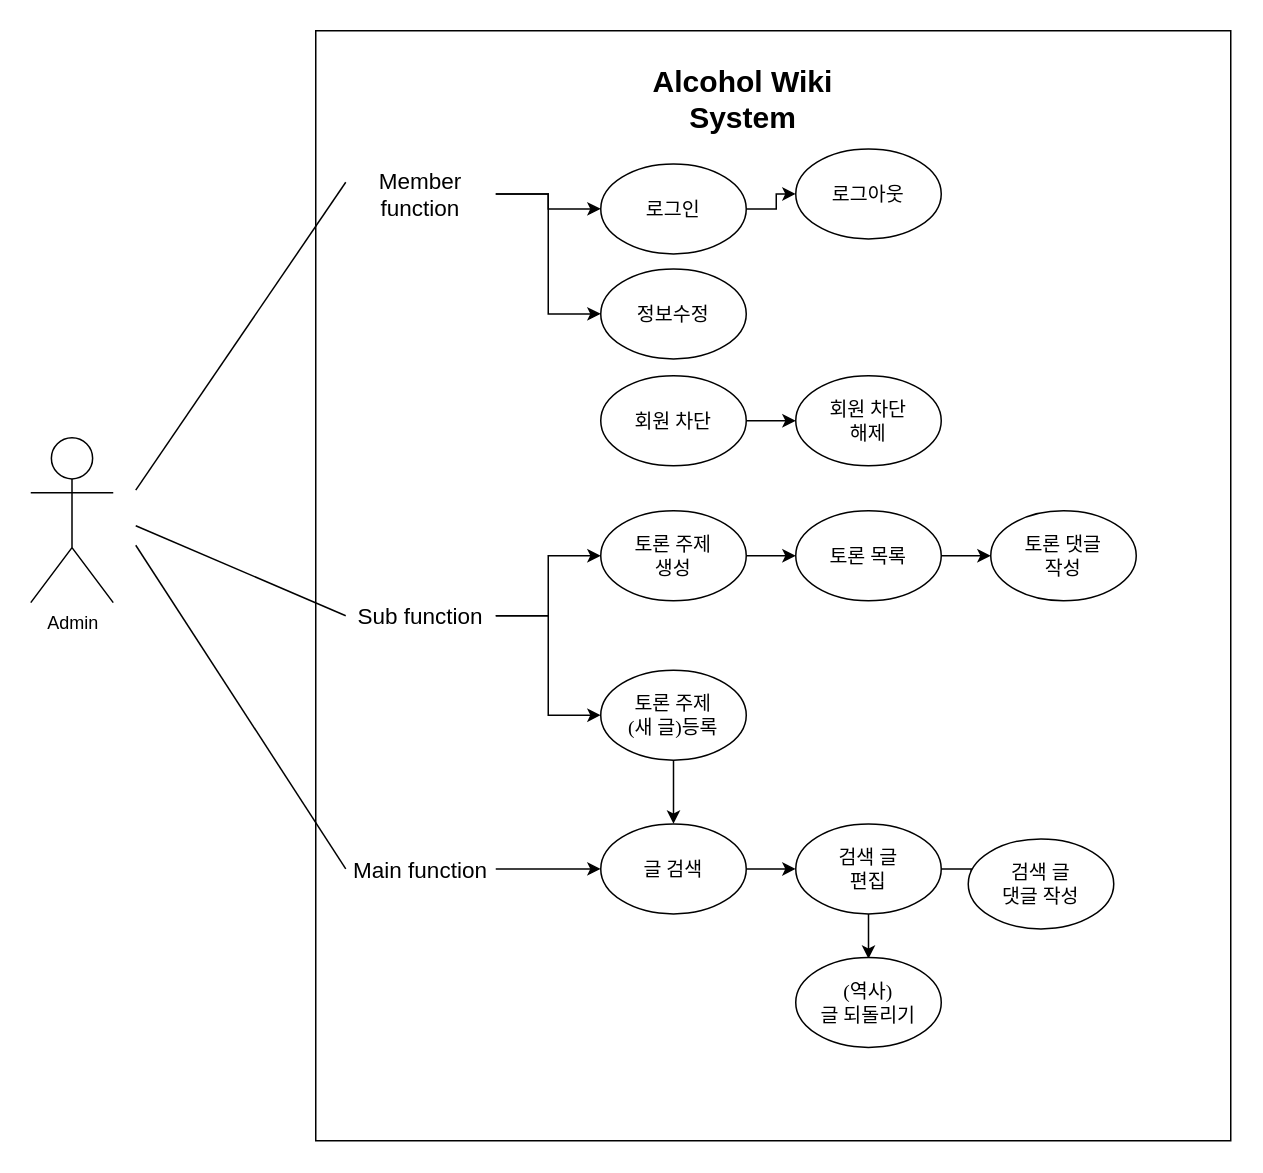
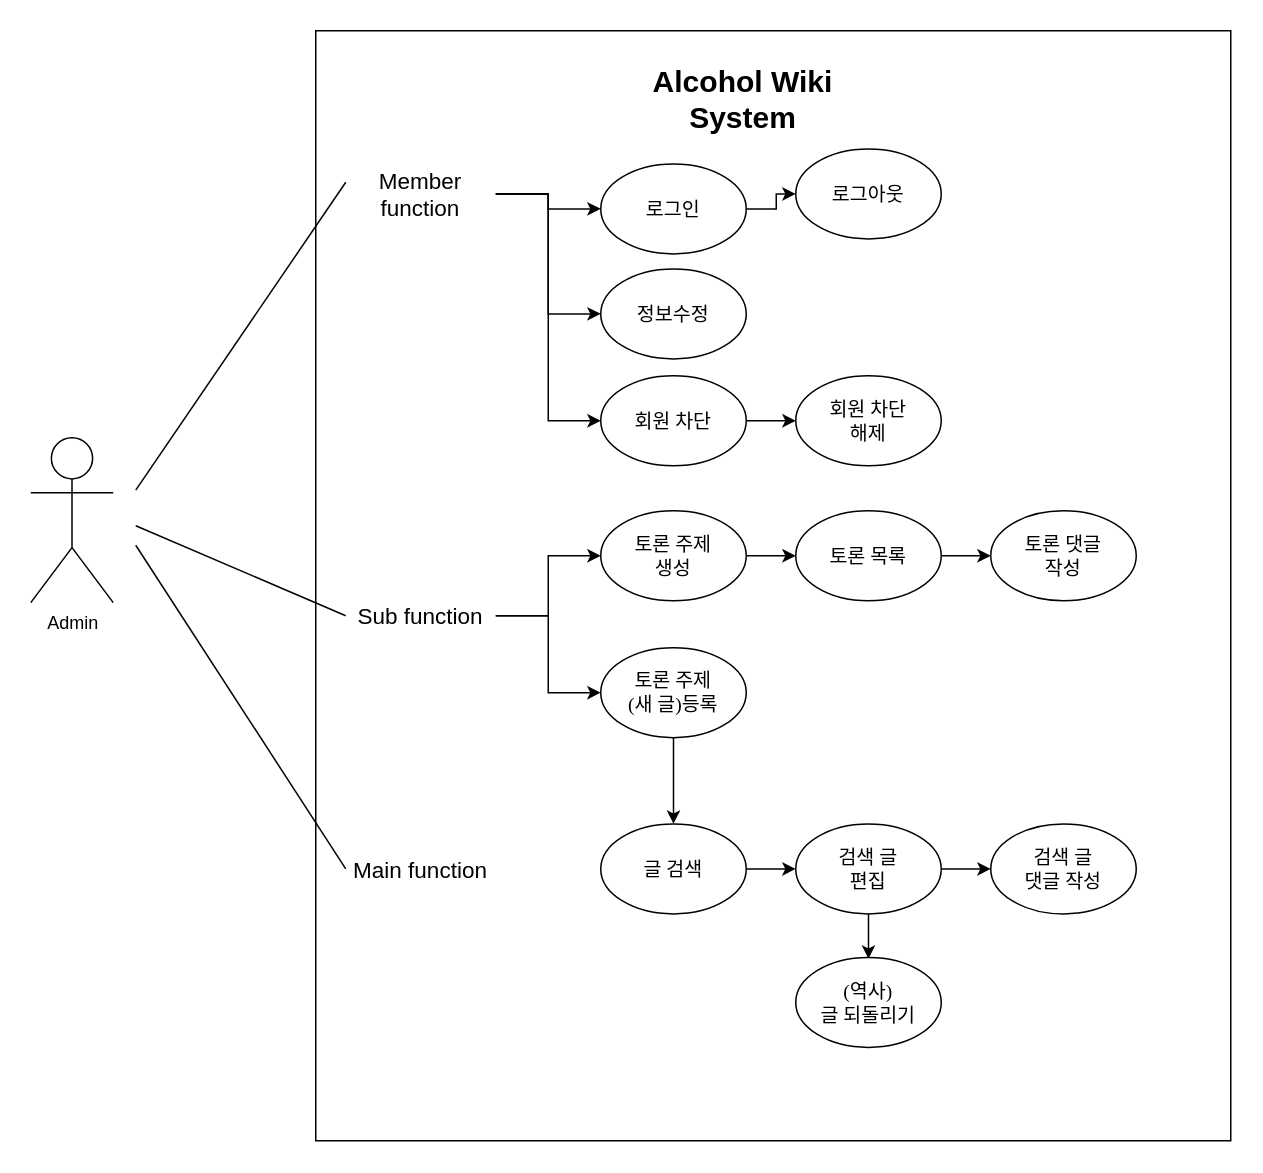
none -> (548, 390)
(674, 715) -> (674, 693)
(543, 869) -> none
(1041, 884) -> (1064, 869)
